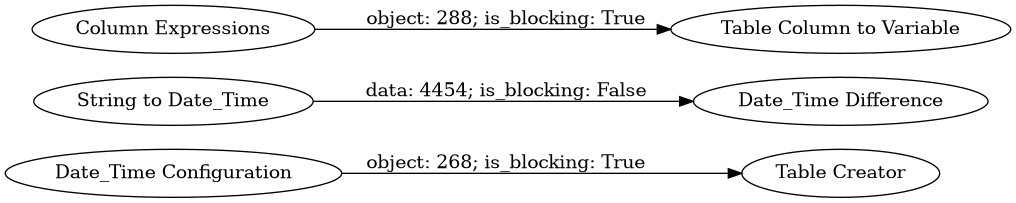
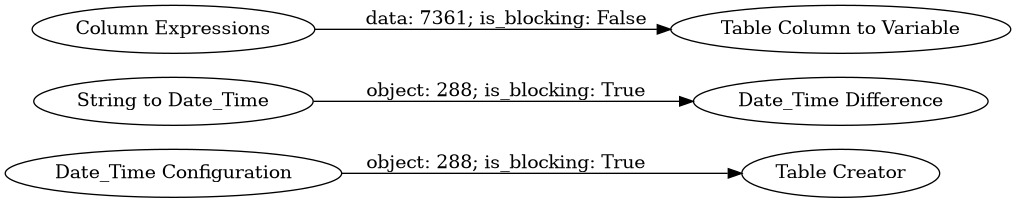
(506, 19) -> (506, 19)
(506, 91) -> (506, 91)
(506, 163) -> (506, 163)
